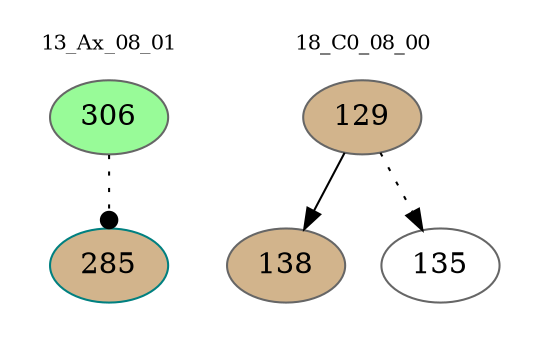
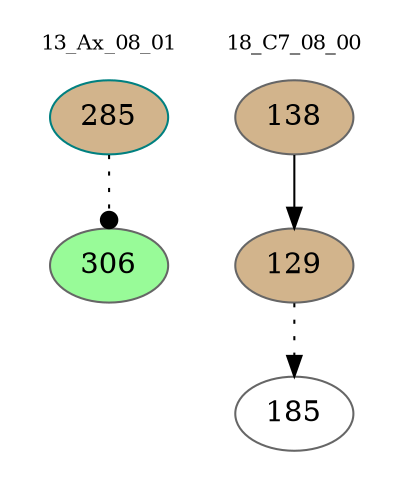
(363, 44) -> (294, 44)
(329, 182) -> (294, 181)
(109, 183) -> (109, 183)
(440, 266) -> (294, 414)
